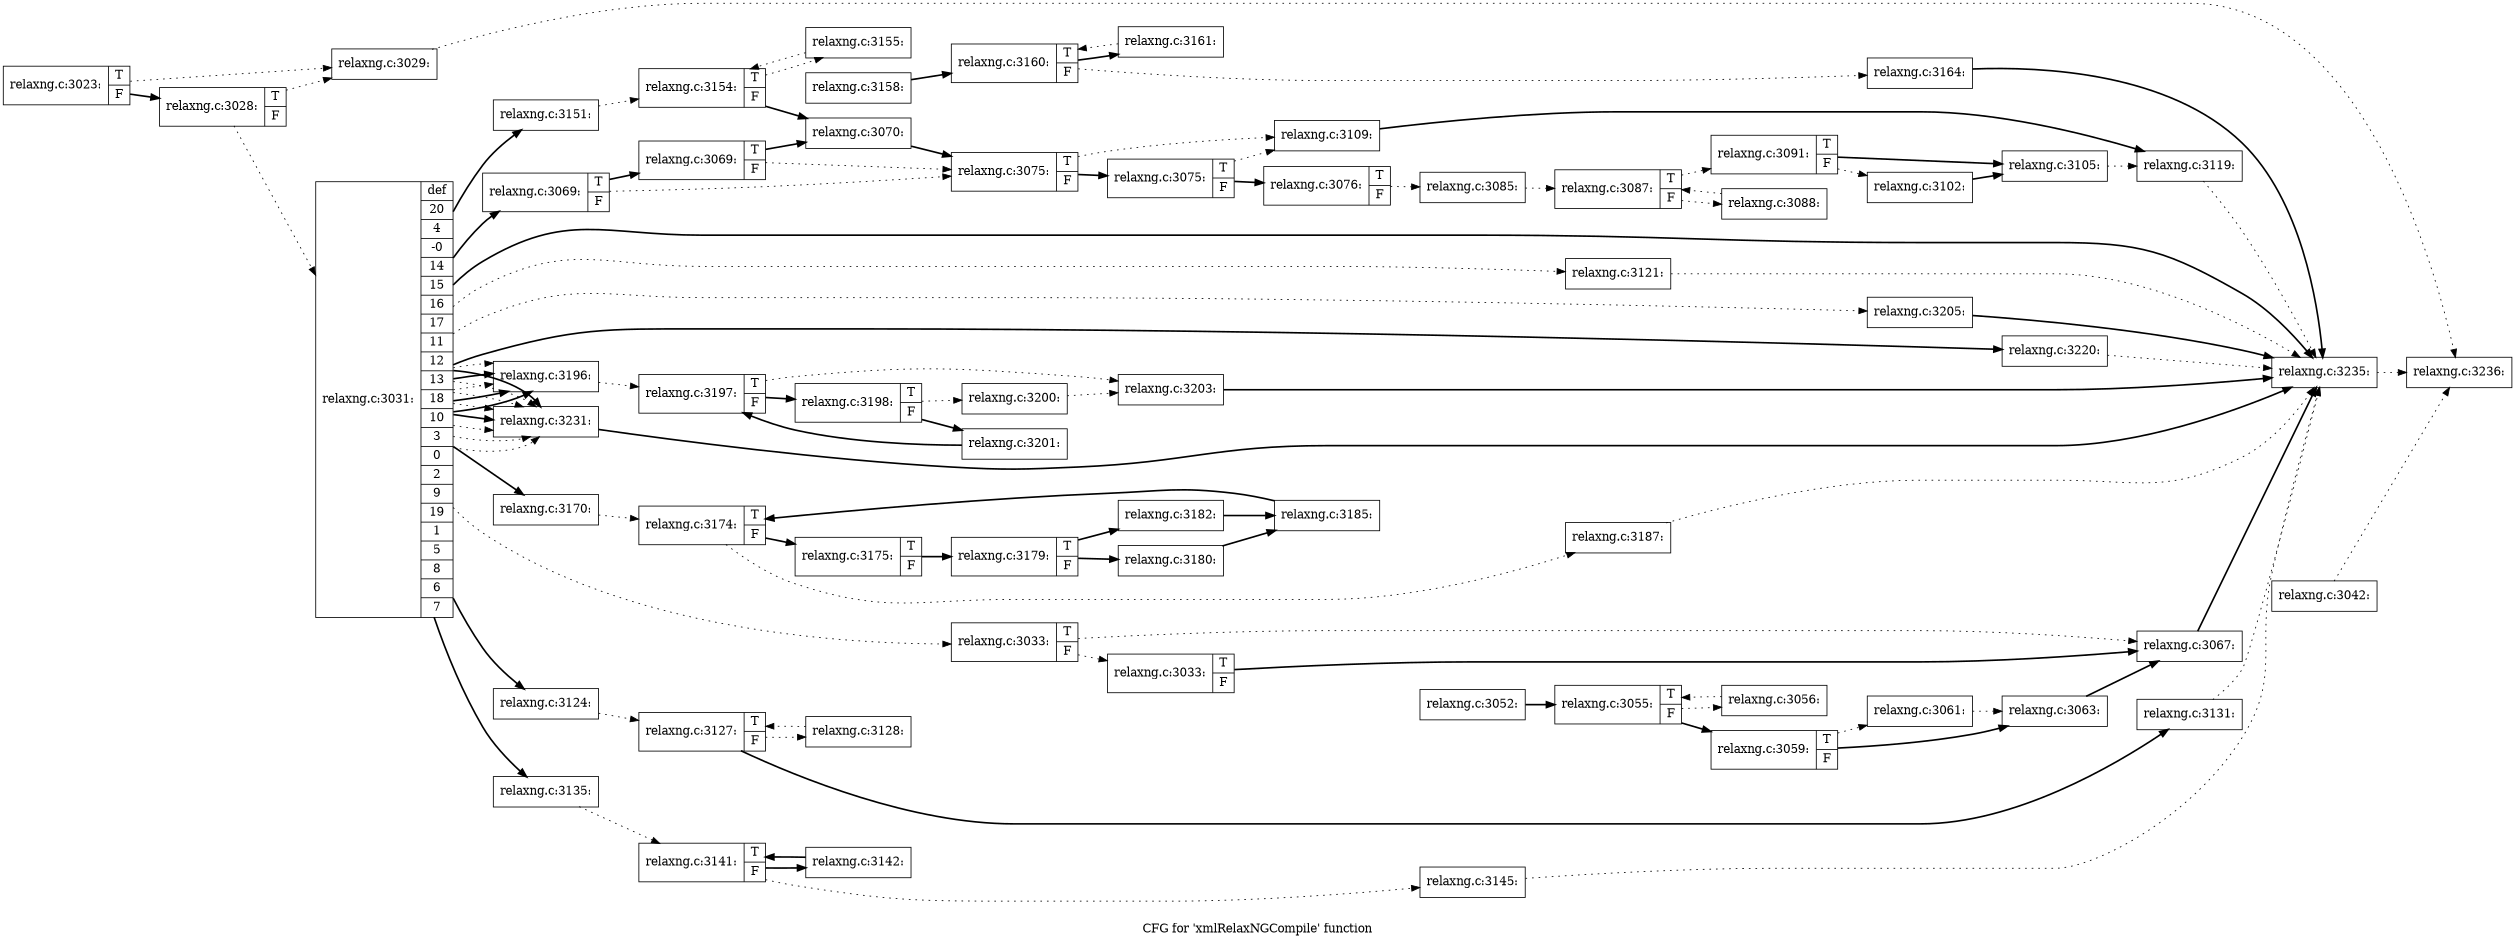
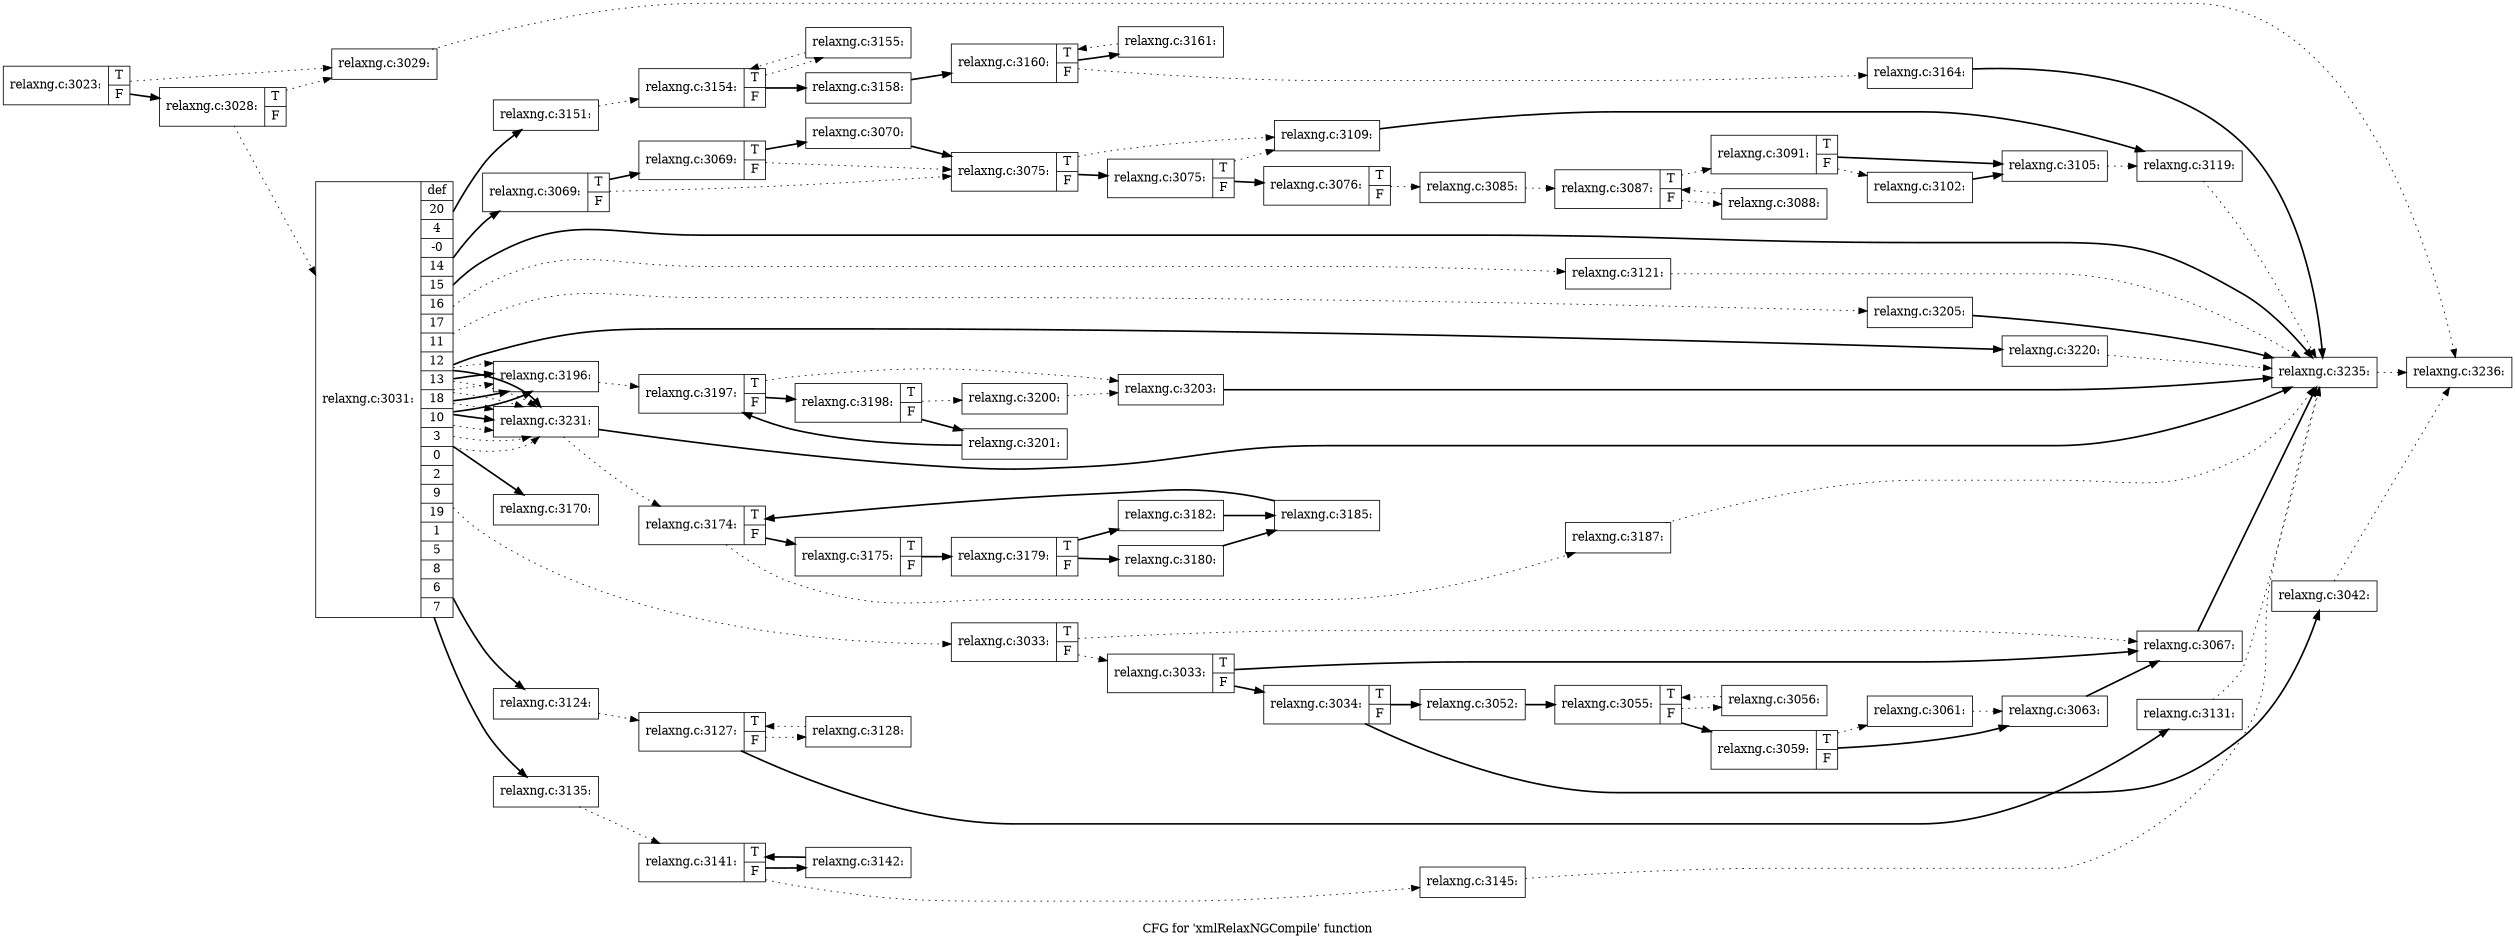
(782, 111) -> (782, 88)
(614, 517) -> (607, 472)
none -> (1327, 705)
